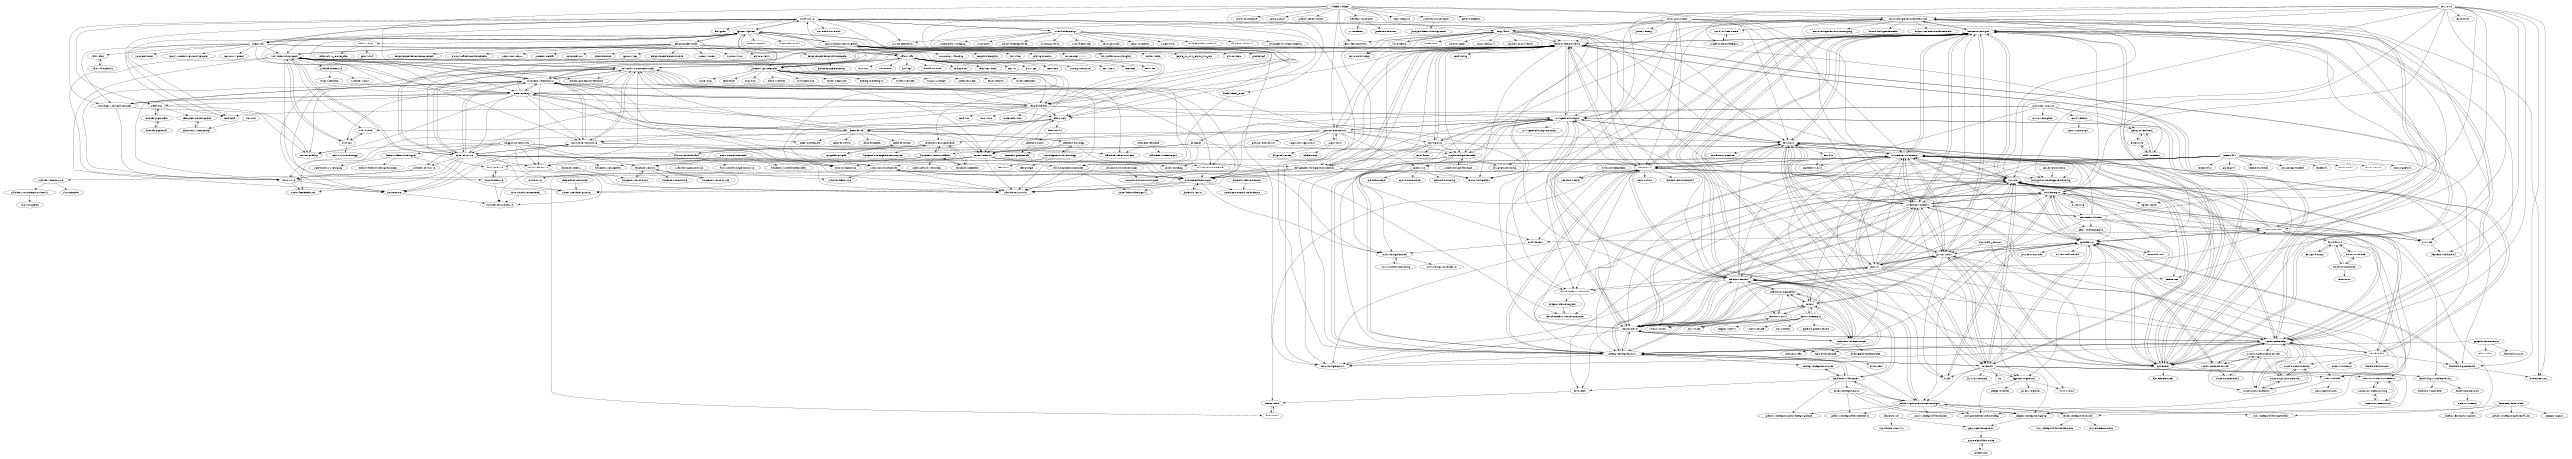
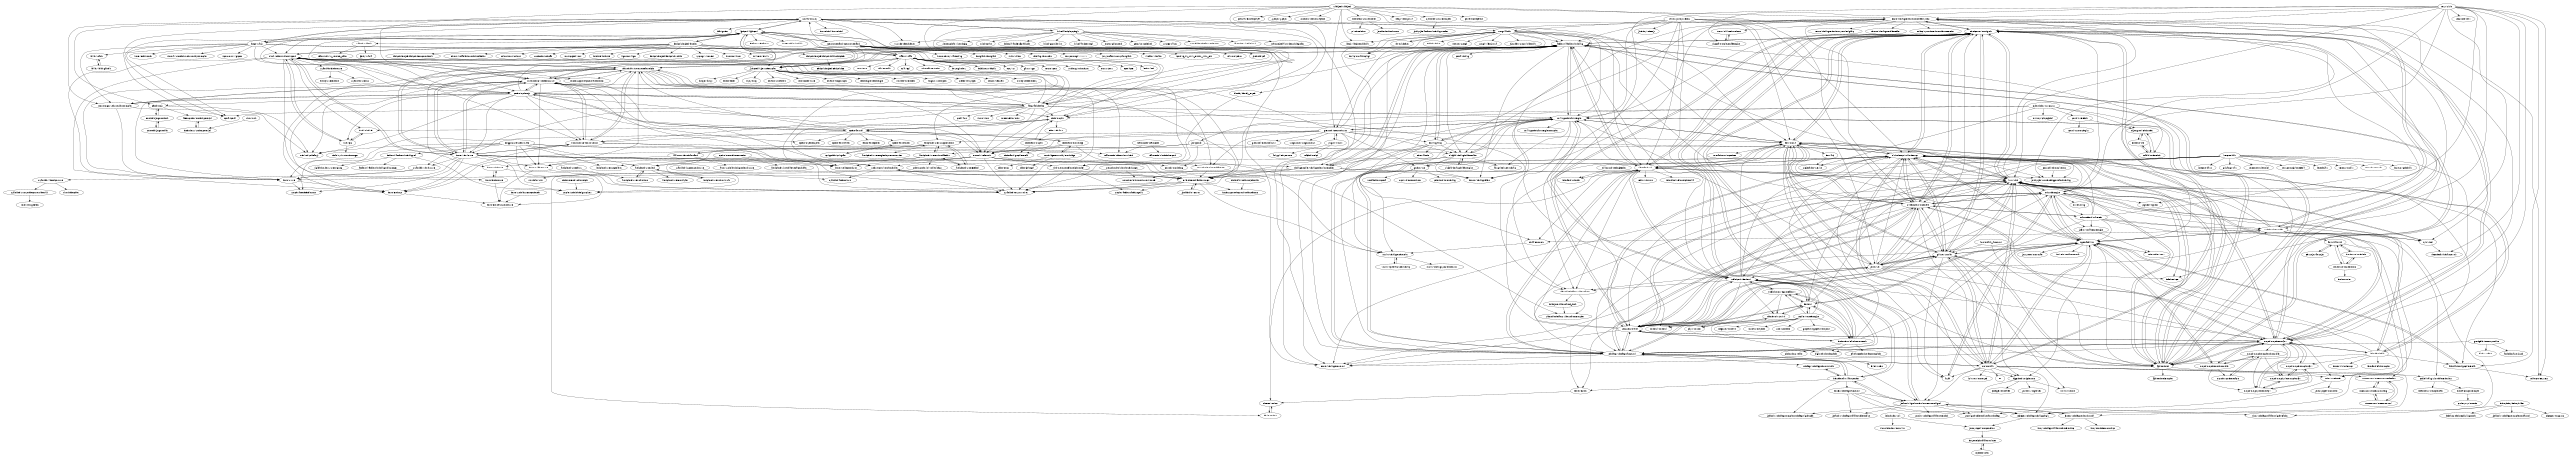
(1015, 56) -> (1015, 56)
(1936, 202) -> (1886, 188)
